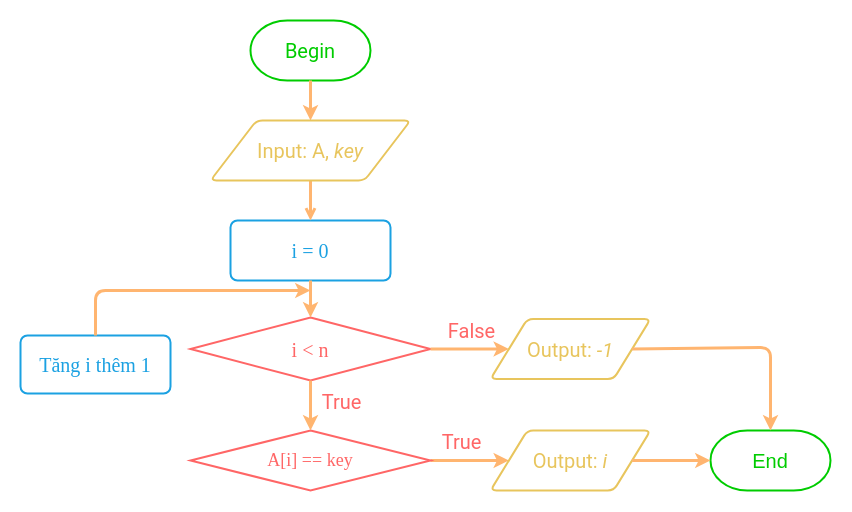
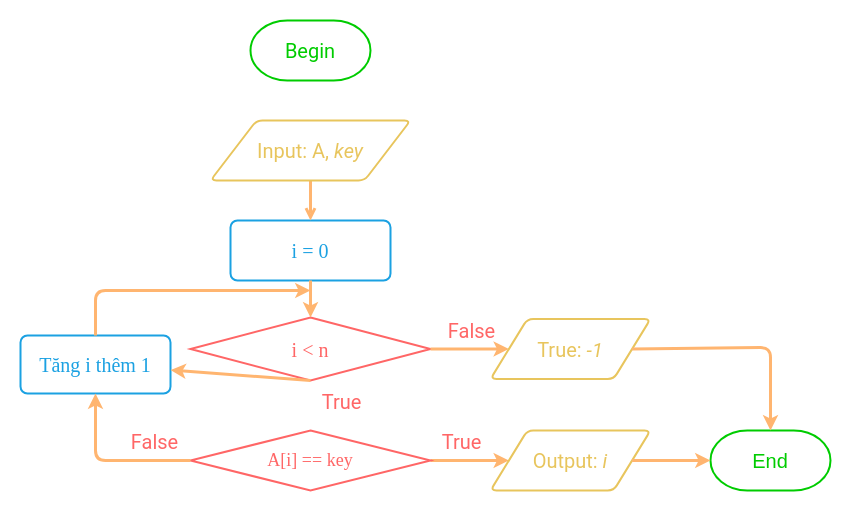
(311, 96) -> none
(571, 350) -> (571, 350)
(311, 401) -> (243, 375)
none -> (120, 461)
